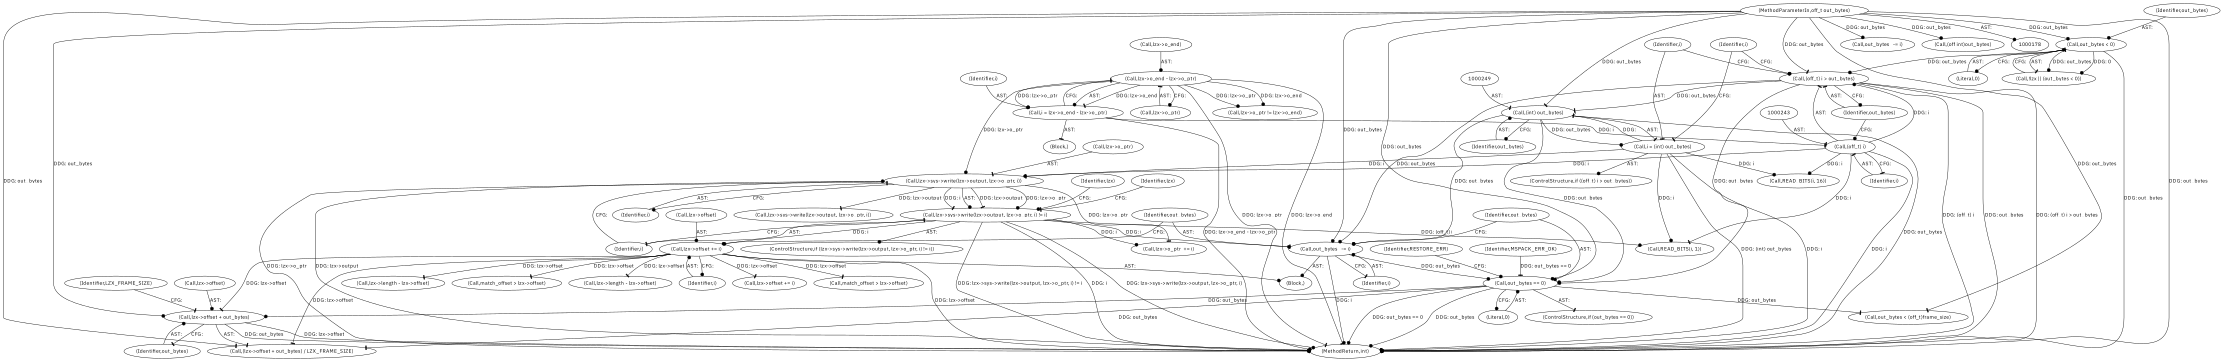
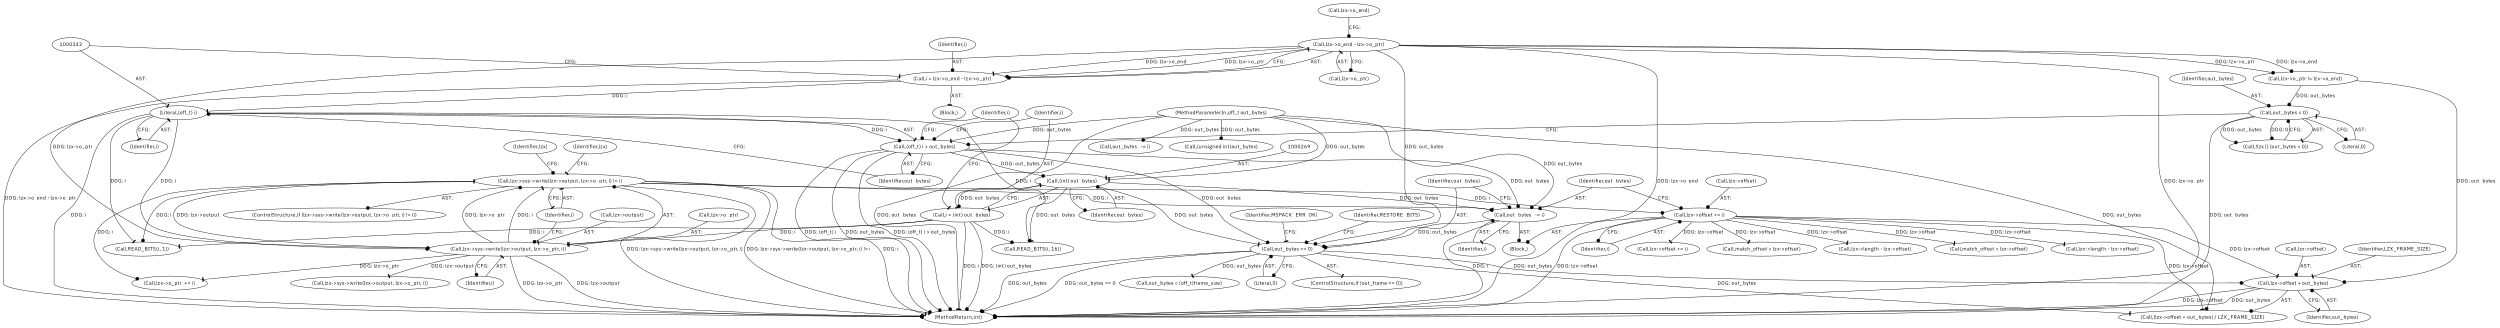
(612, 18) -> (1771, 156)
(718, 21) -> (2457, 186)
(1966, 21) -> (2296, 94)
(1963, 45) -> (1221, 147)
(2030, 45) -> none
none -> (494, 61)
(1167, 62) -> (1356, 28)
(1947, 62) -> (1553, 130)
(1388, 72) -> (1405, 186)
(1480, 79) -> (1299, 147)
(1678, 93) -> (996, 165)
(1630, 130) -> (1014, 198)
(2060, 135) -> none
(1850, 147) -> (179, 113)
(1581, 181) -> none
(1658, 197) -> (557, 228)
(1571, 202) -> (1174, 222)
none -> (622, 215)
(1437, 232) -> (164, 215)
(1416, 249) -> (1387, 215)
(1546, 266) -> (1292, 232)
(1856, 286) -> (1036, 209)
(177, 300) -> (2357, 266)
(1589, 317) -> (1357, 283)
(227, 339) -> (2272, 303)
